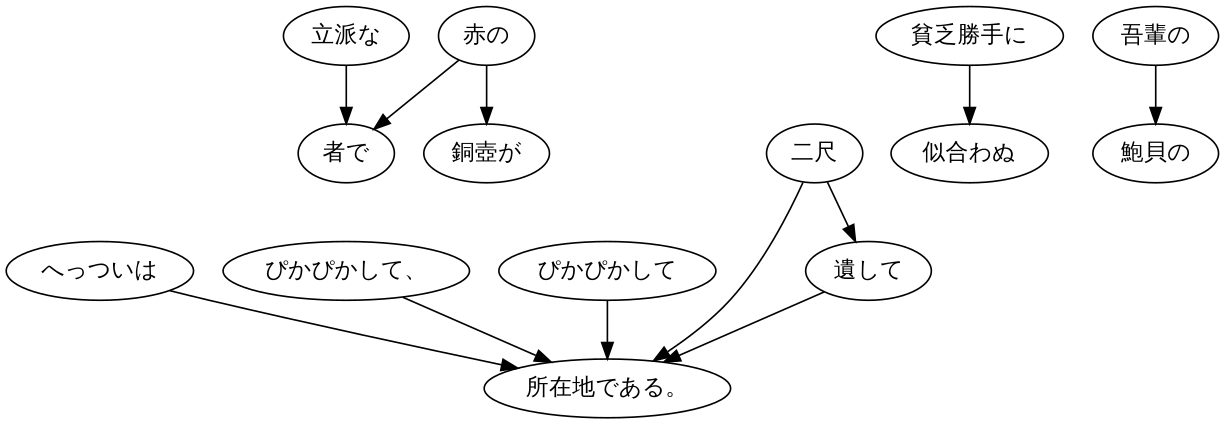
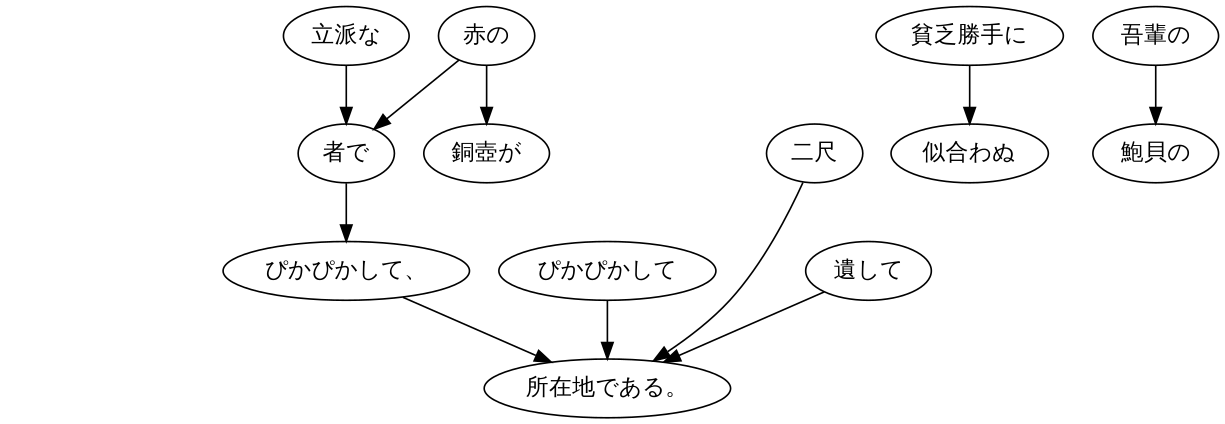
none -> (346, 204)
(838, 204) -> none
(100, 271) -> none
